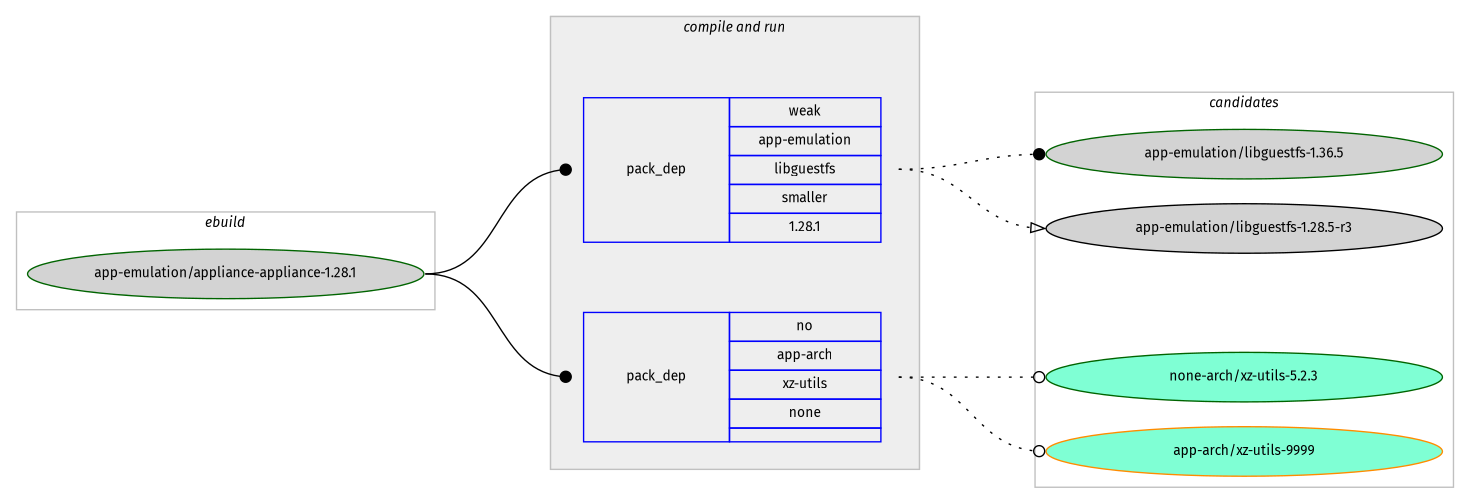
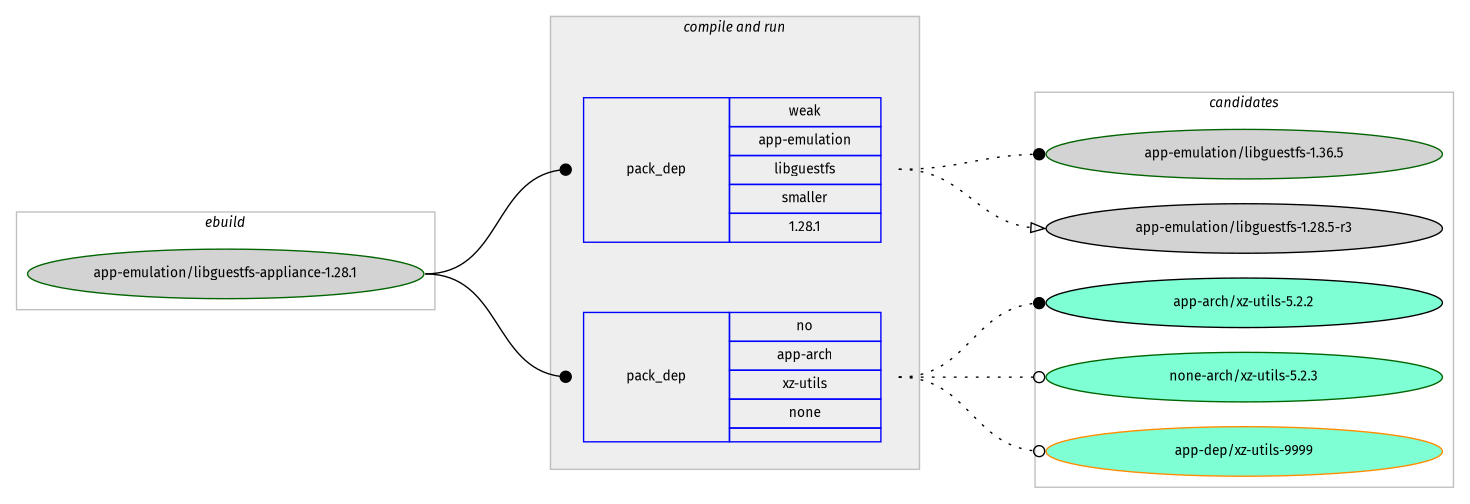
(226, 274) -> (226, 274)
none -> (1244, 303)
(1244, 451) -> (1244, 451)
